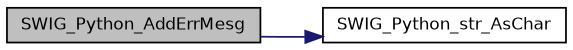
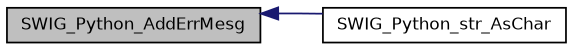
(283, 37) -> (301, 13)
